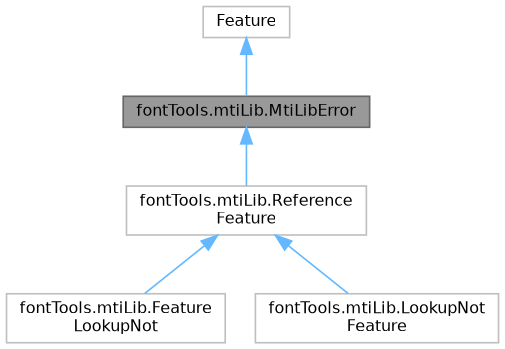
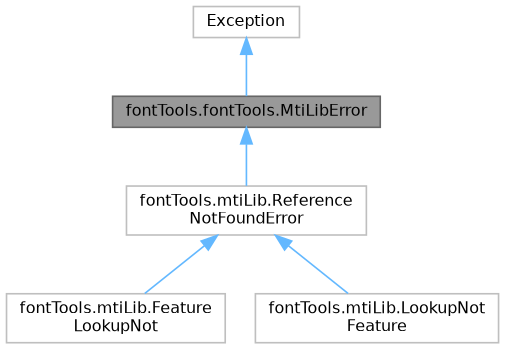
(246, 22) -> (246, 22)
(246, 112) -> (246, 112)
(246, 211) -> (246, 211)
